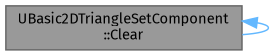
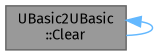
(124, 28) -> (66, 28)
